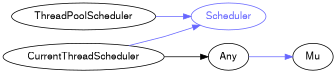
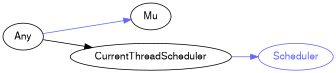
(84, 16) -> none
(182, 57) -> (64, 43)
